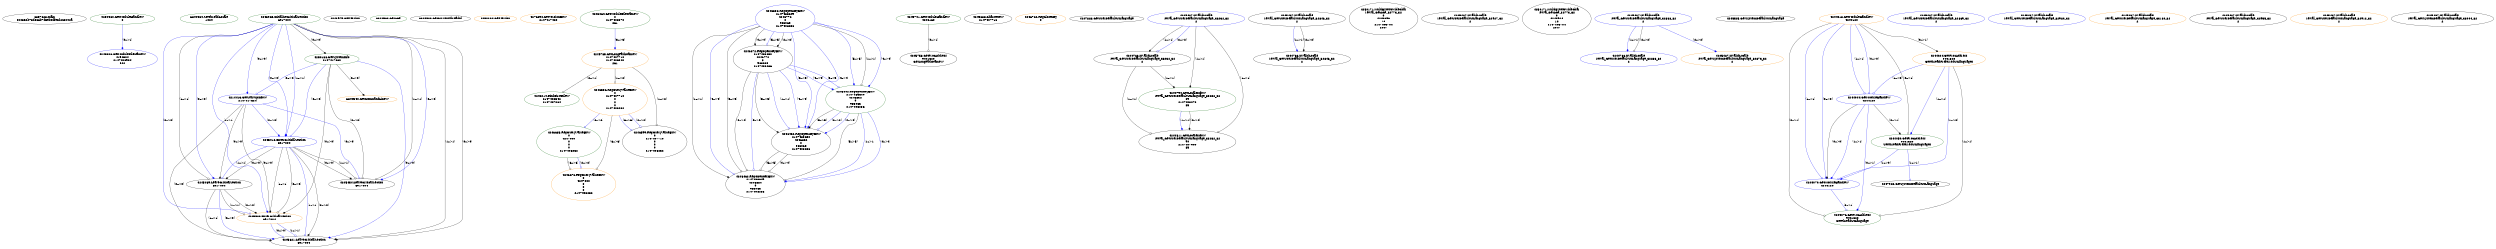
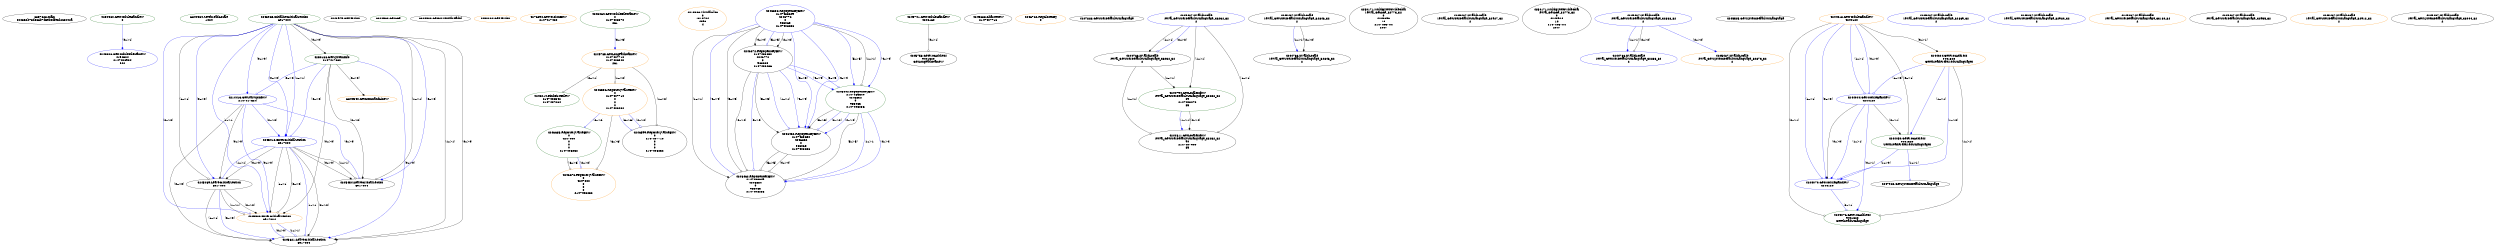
none -> (703, 19)
(345, 121) -> (345, 121)
(250, 159) -> (250, 159)
